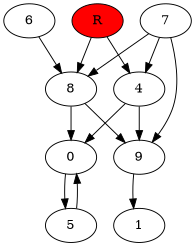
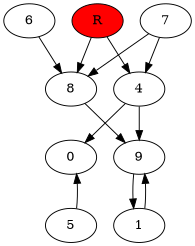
(177, 88) -> (146, 196)
(71, 118) -> none
(65, 186) -> none
